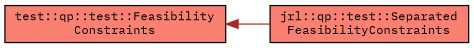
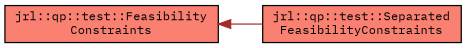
(115, 24) -> (112, 24)
